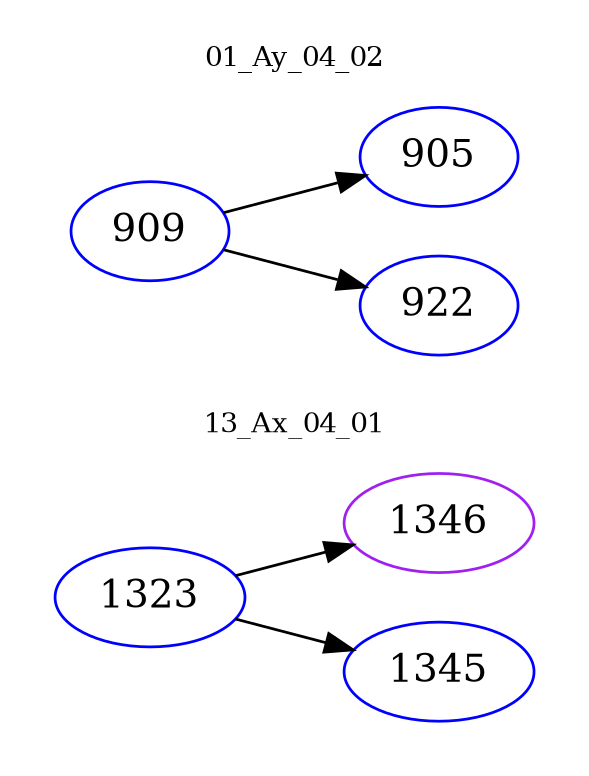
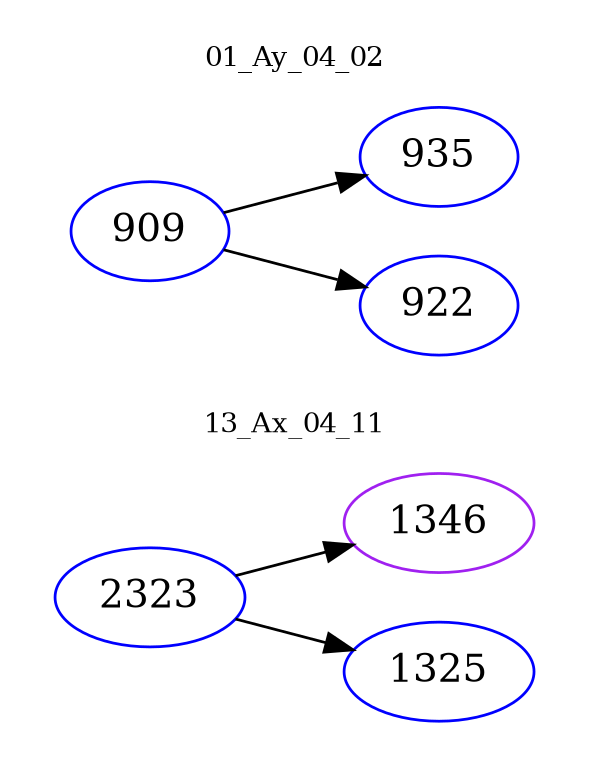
(439, 157) -> (439, 157)
(295, 425) -> (295, 425)
(150, 597) -> (150, 597)
(439, 672) -> (439, 672)
